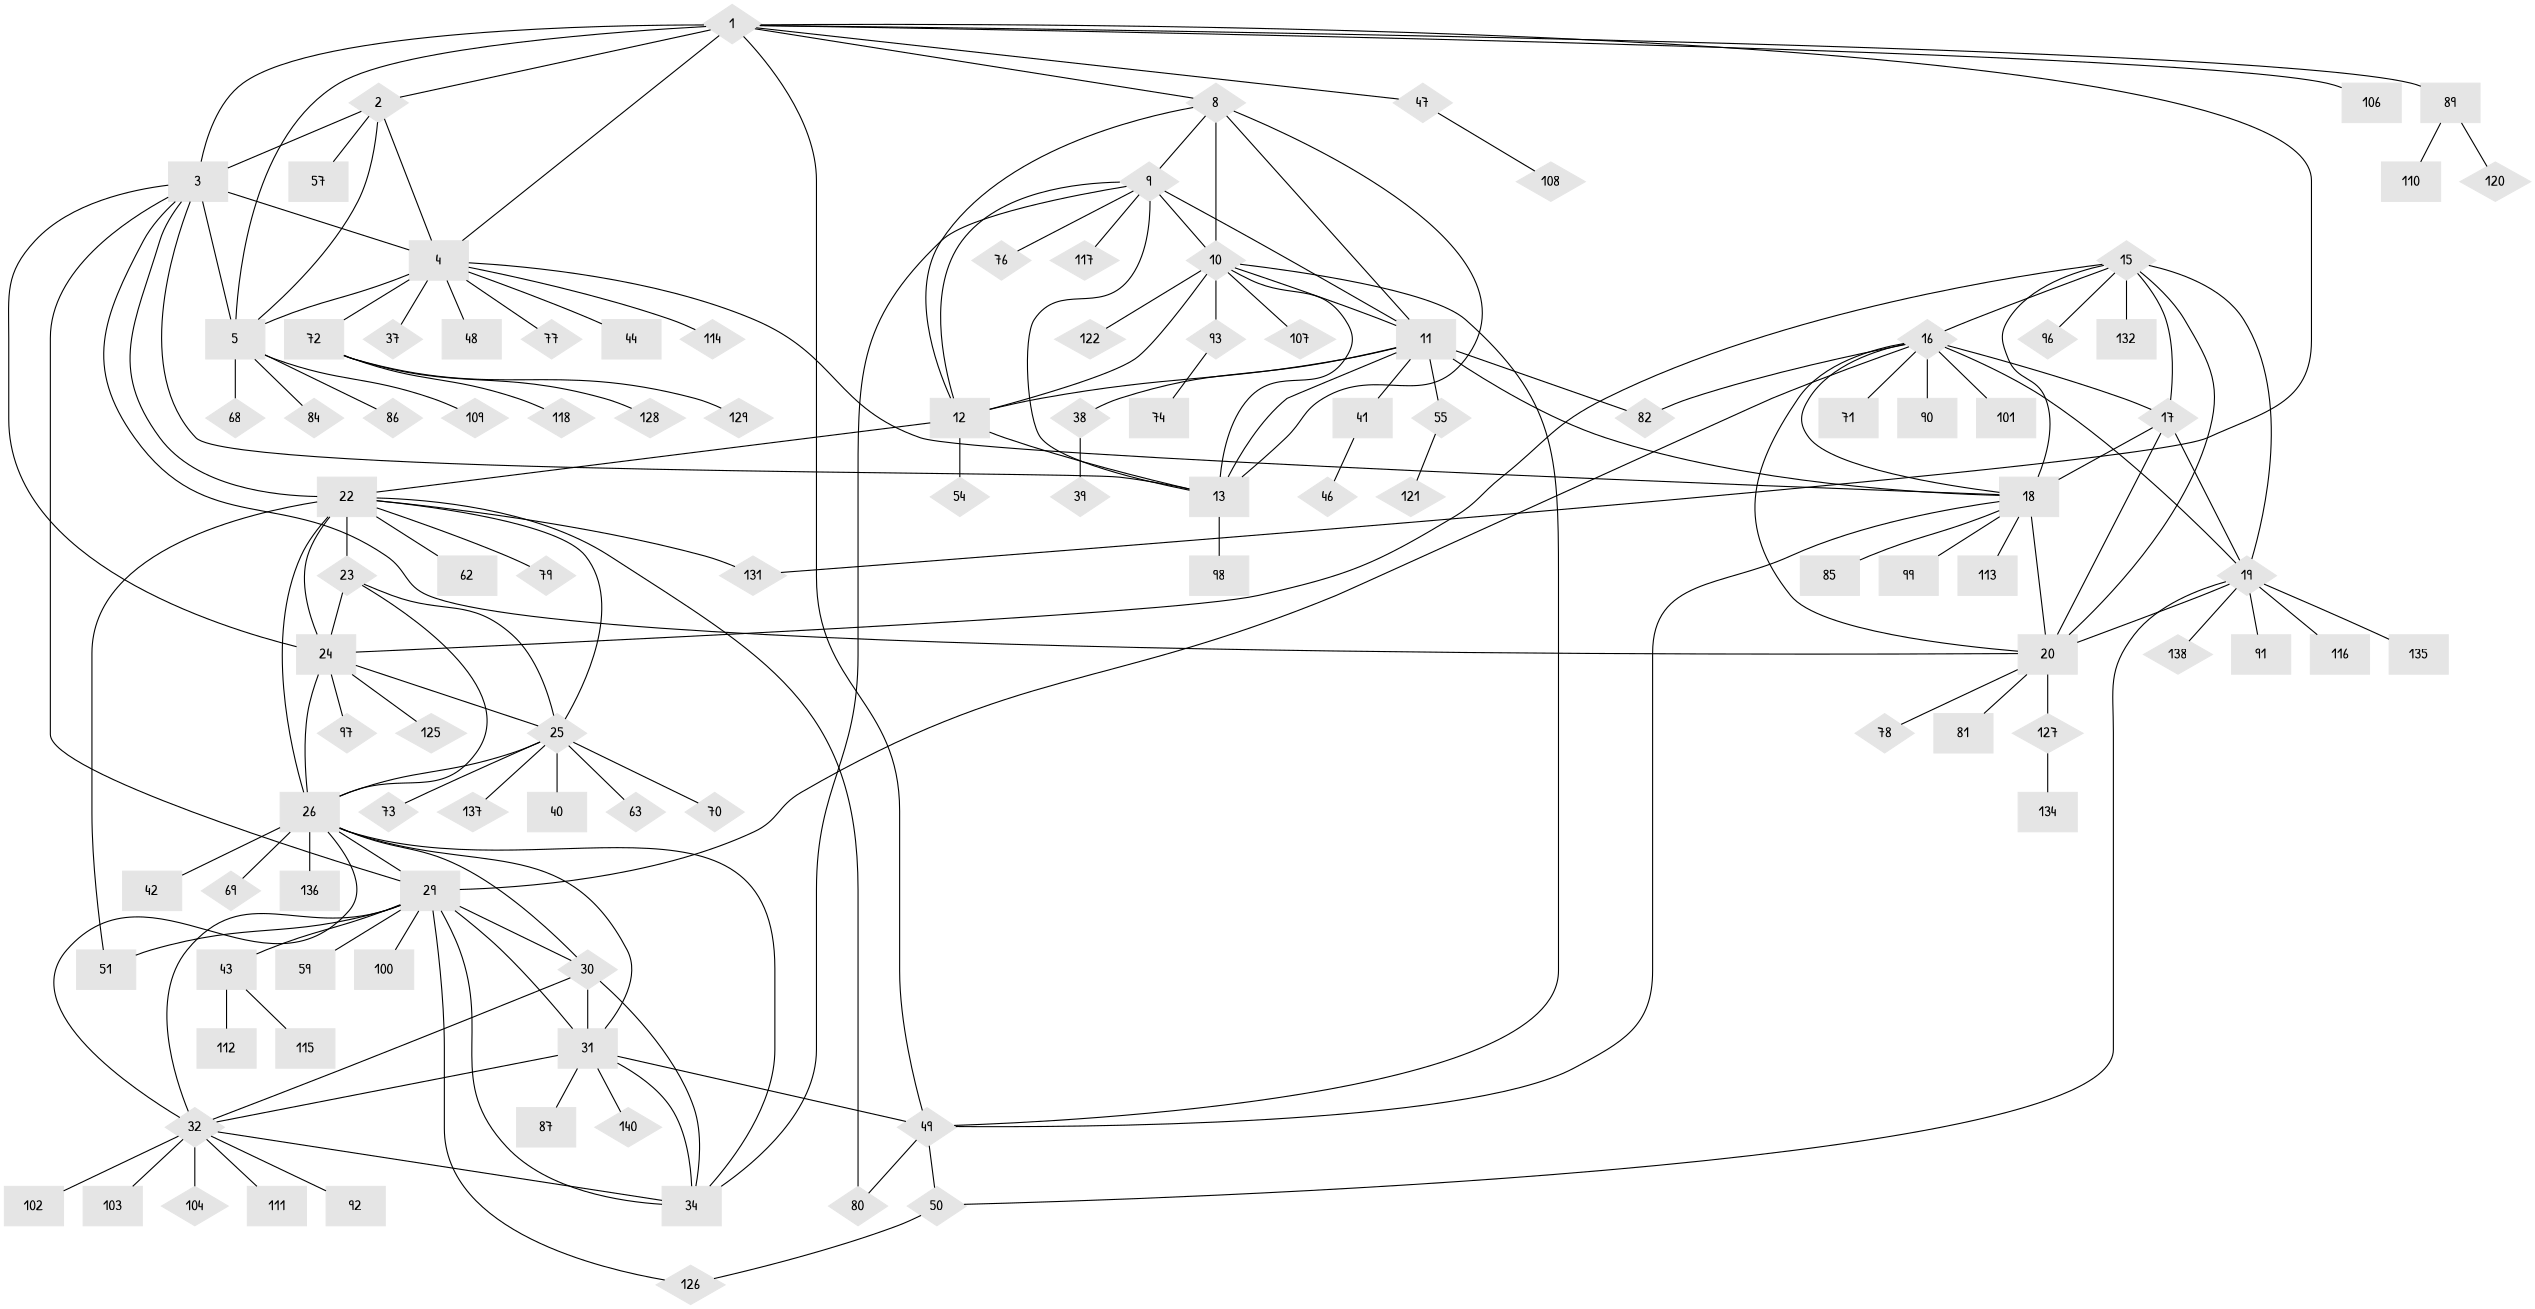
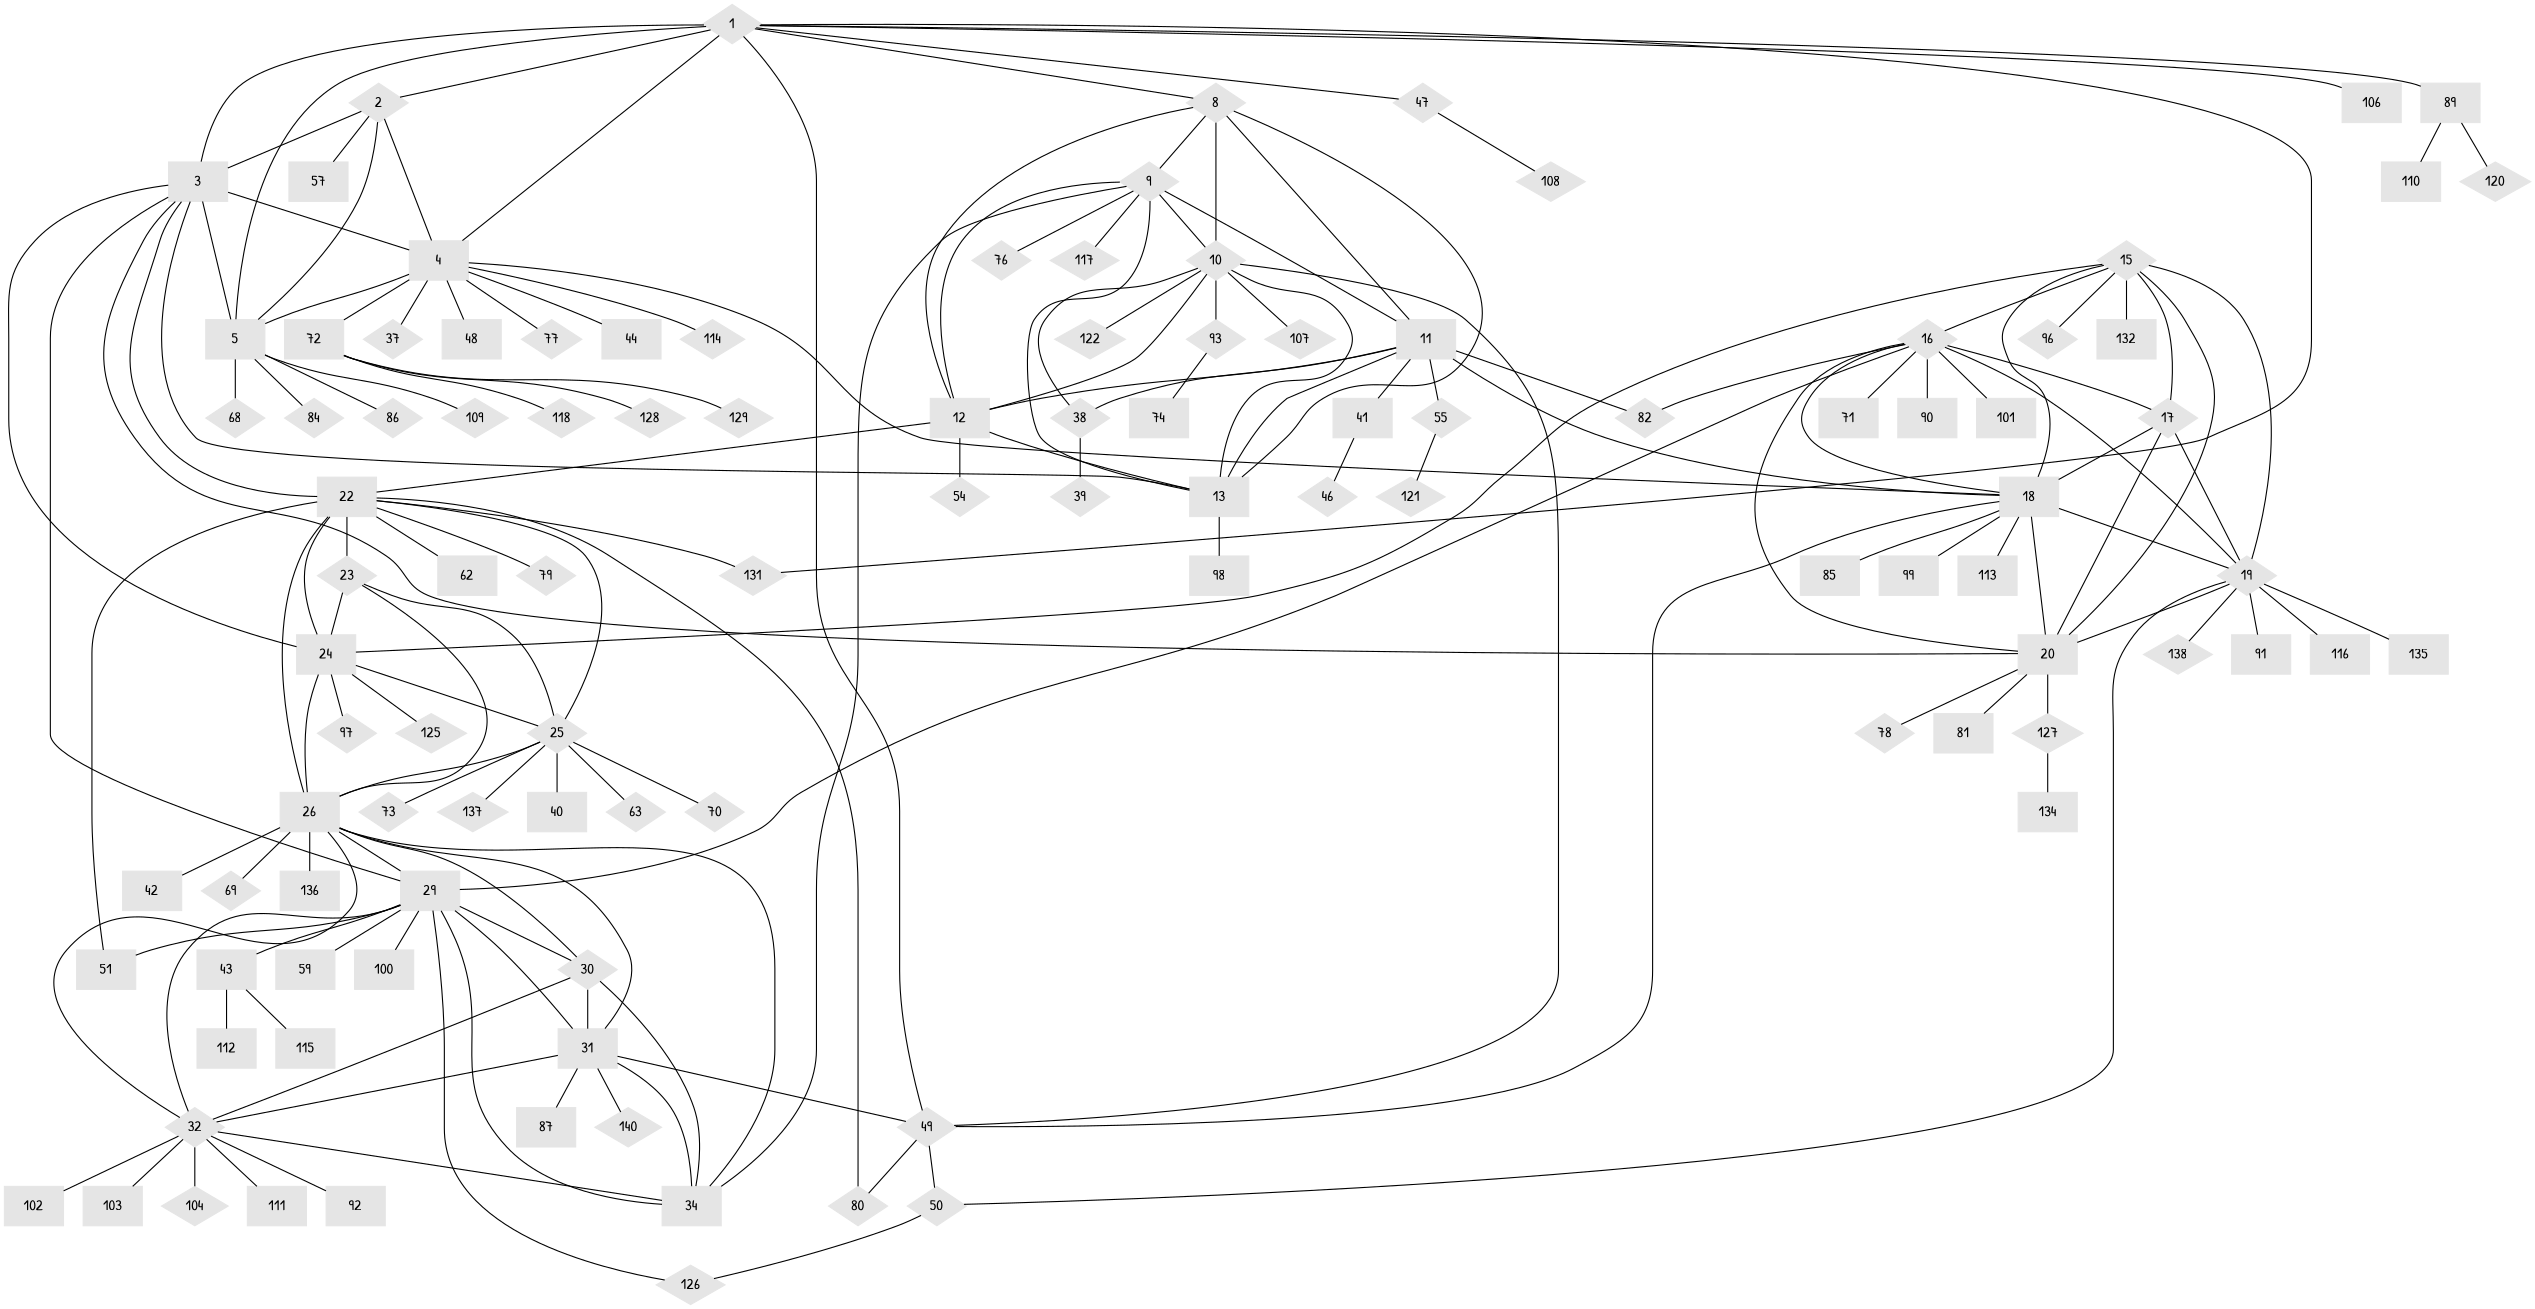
(1344, 306) -> (1090, 291)
none -> (2144, 538)
